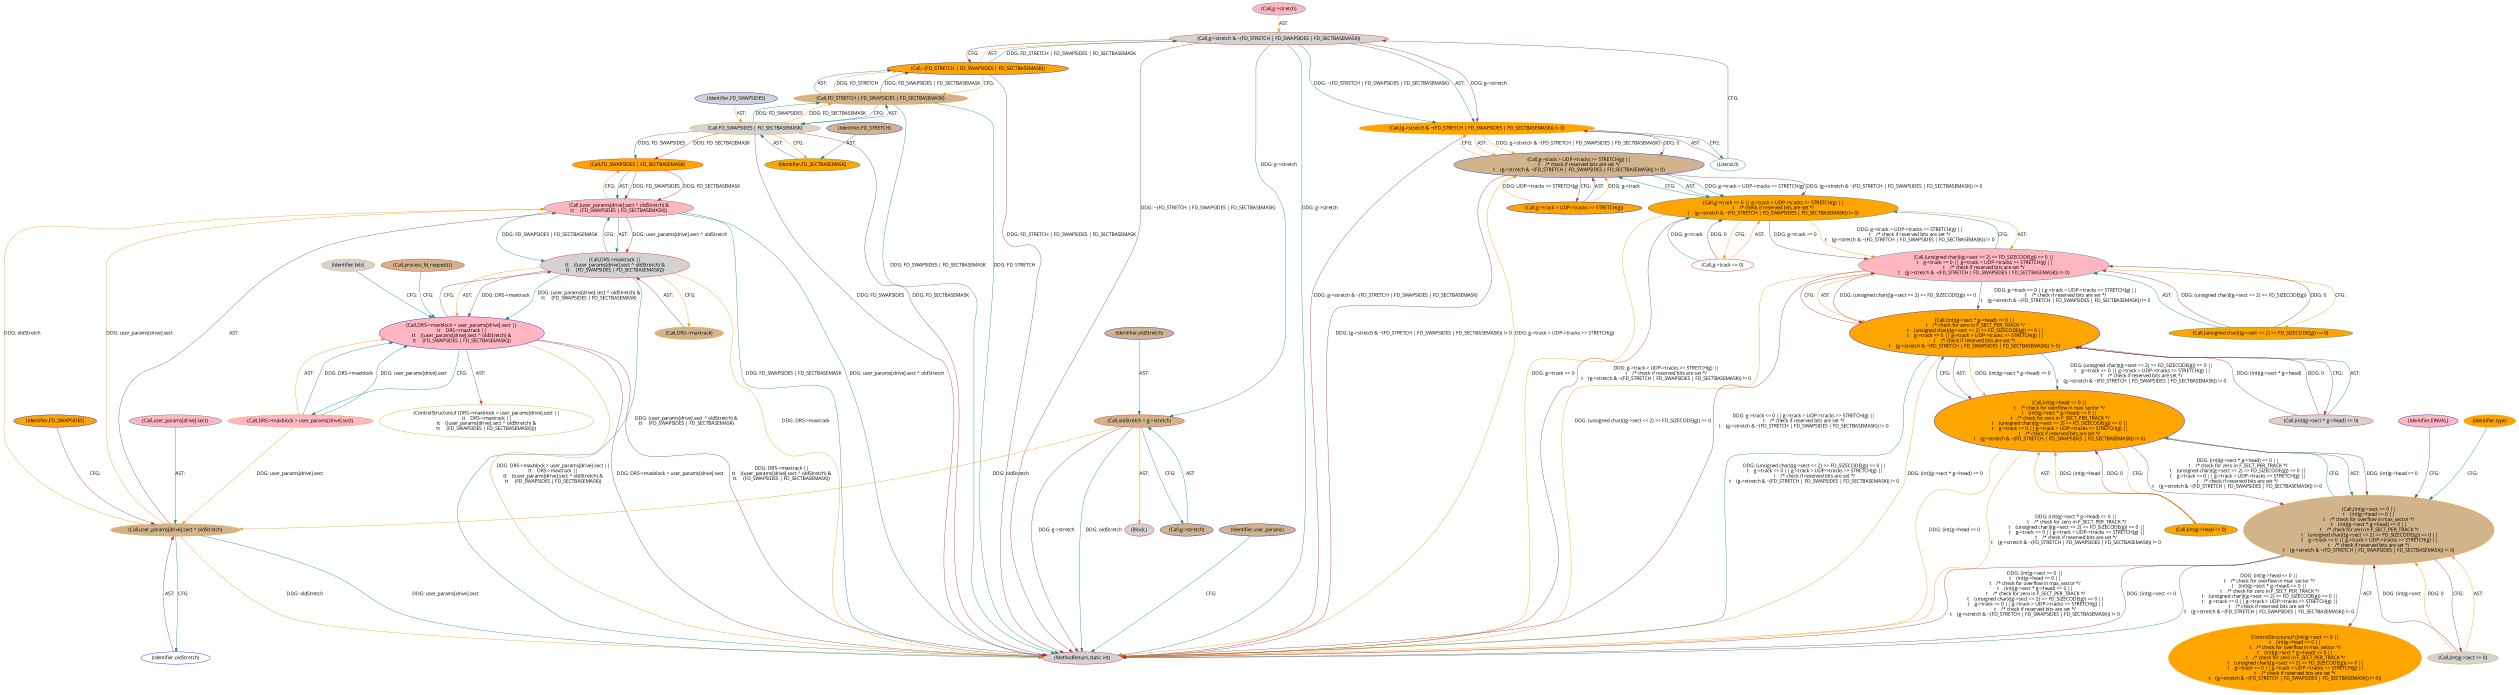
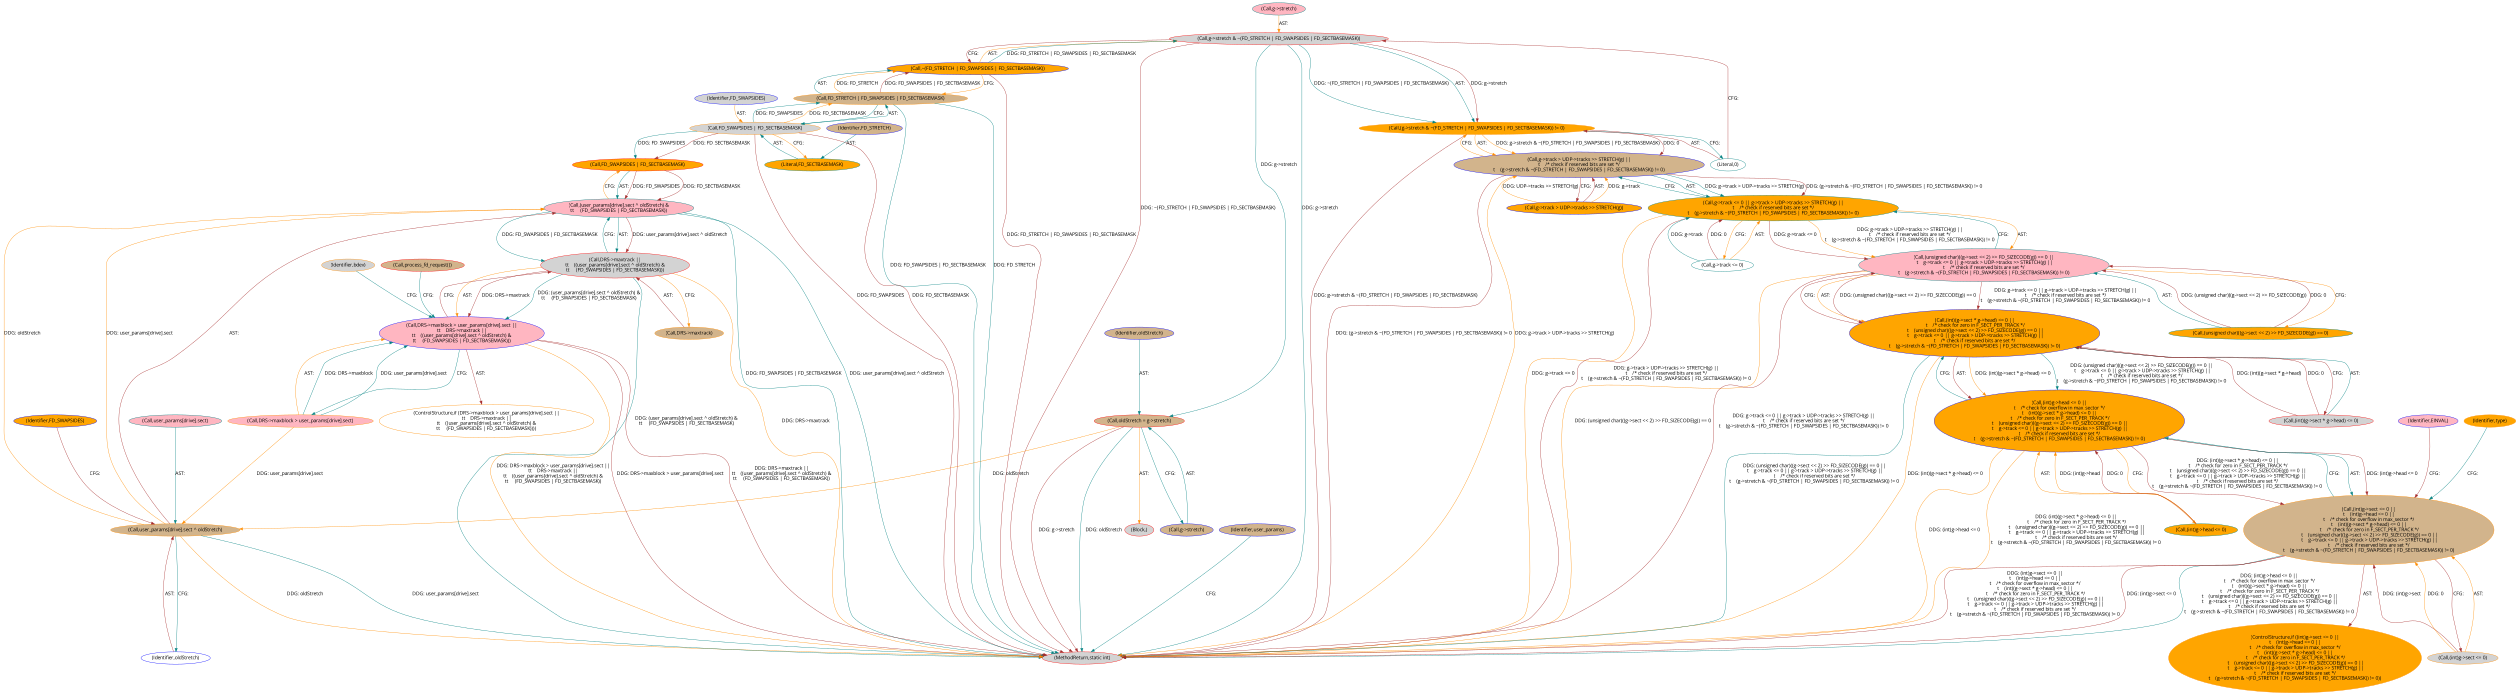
(812, 165) -> (812, 165)
(348, 265) -> (348, 265)
(1722, 265) -> (1722, 265)
